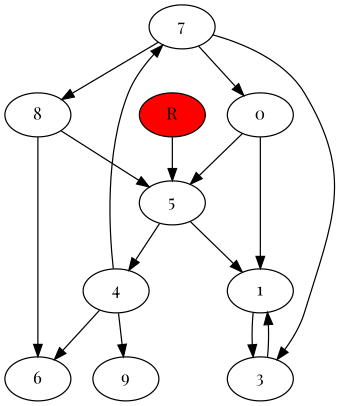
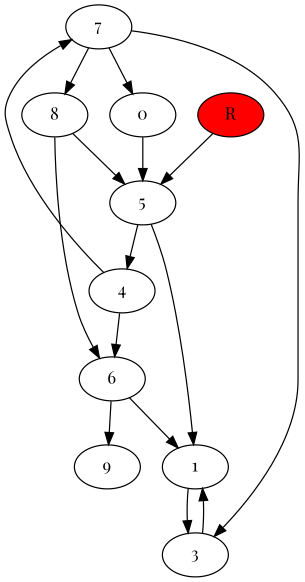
(260, 197) -> (150, 418)
(120, 329) -> (110, 417)
